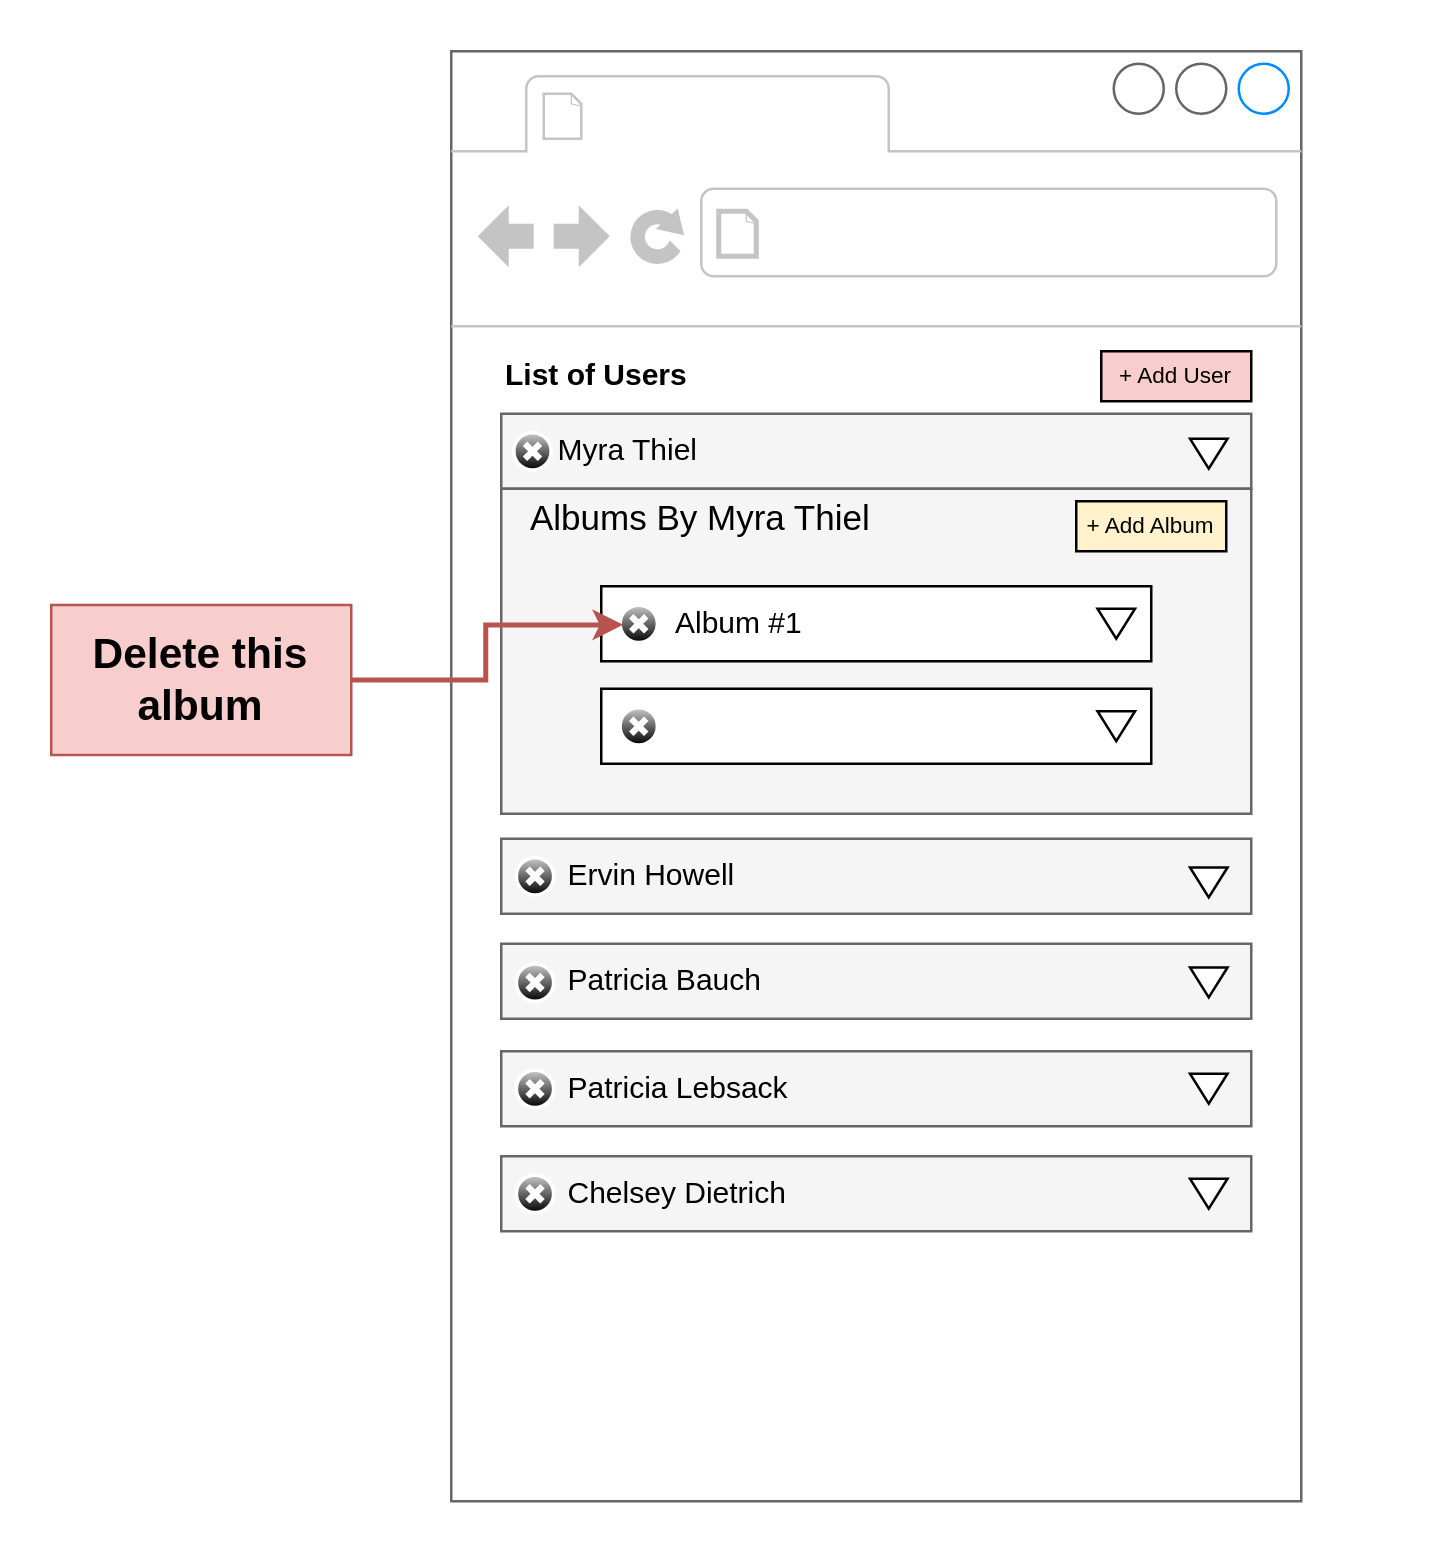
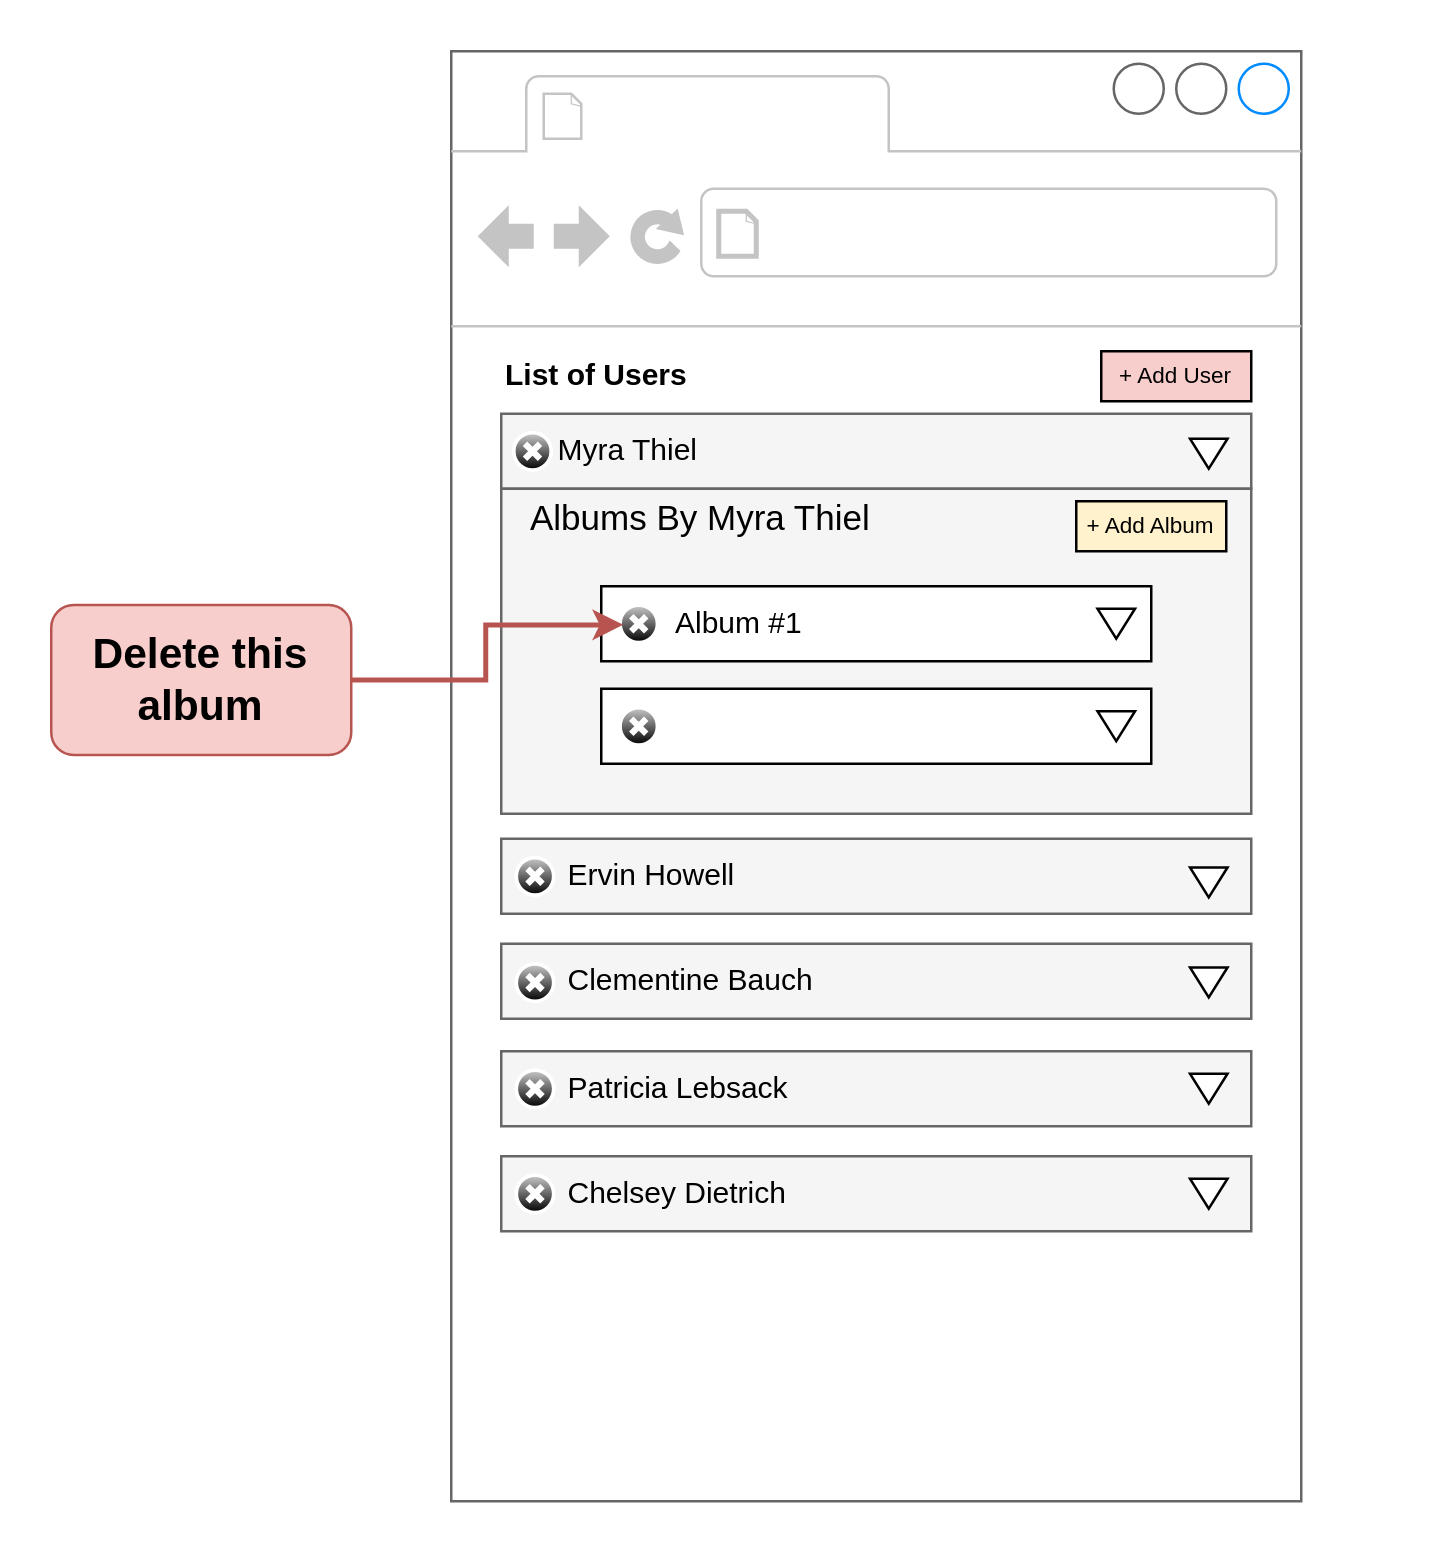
(201, 680) -> (201, 680)
(675, 981) -> (691, 981)
